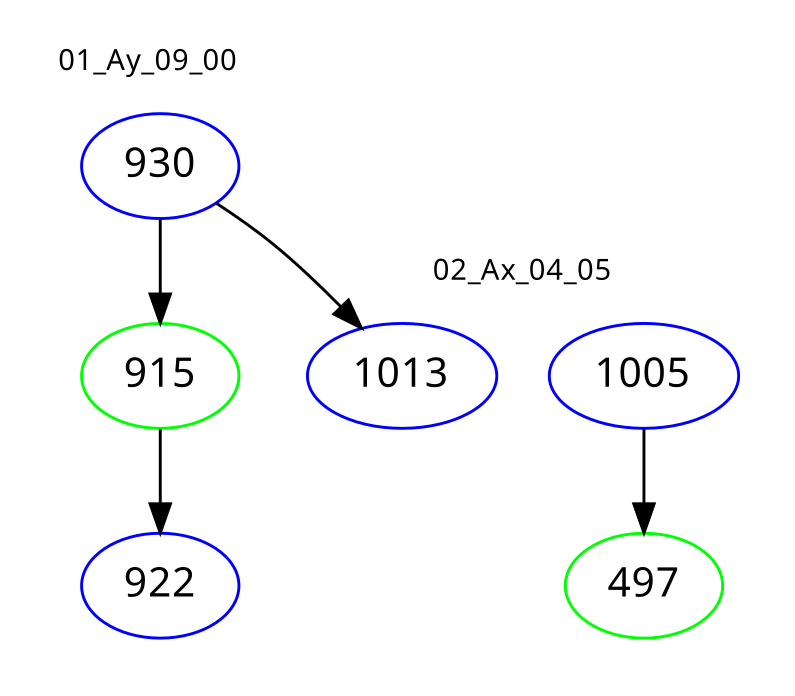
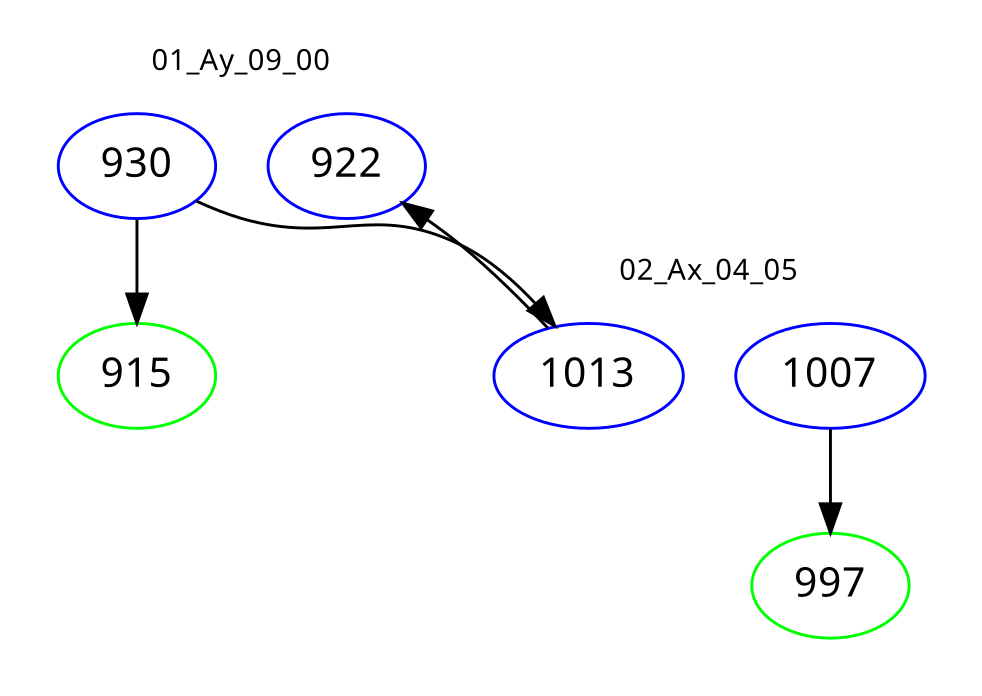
(644, 376) -> (830, 376)
(160, 467) -> (490, 271)
(644, 586) -> (830, 586)
